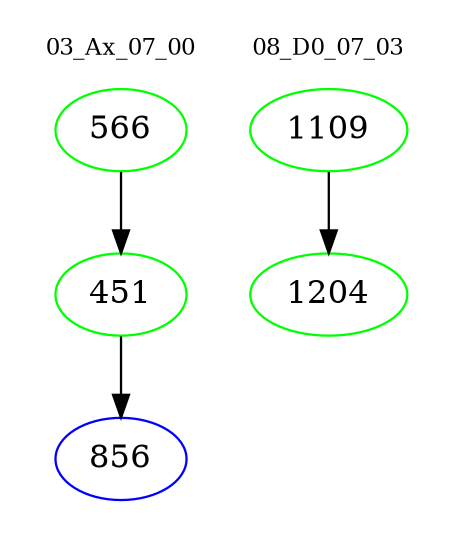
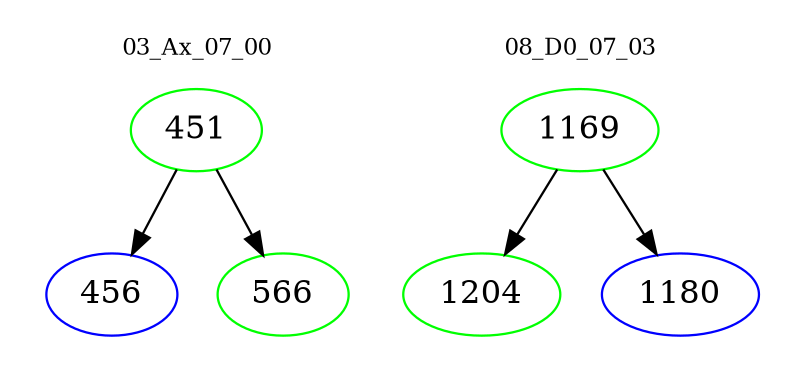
(329, 130) -> (580, 130)
(121, 201) -> (234, 202)
none -> (680, 295)
(121, 459) -> (112, 295)
